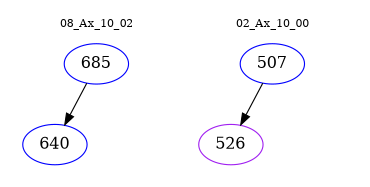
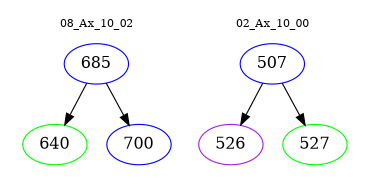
(55, 145) -> (55, 145)
none -> (139, 145)
none -> (315, 145)
